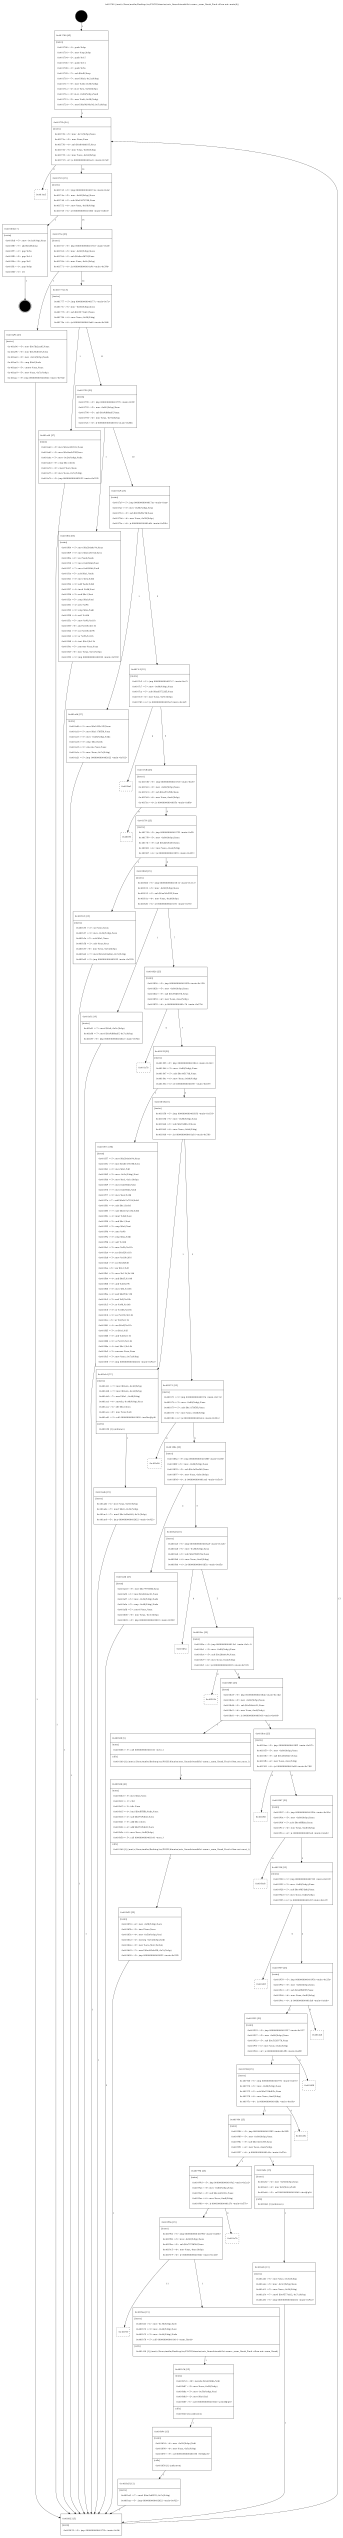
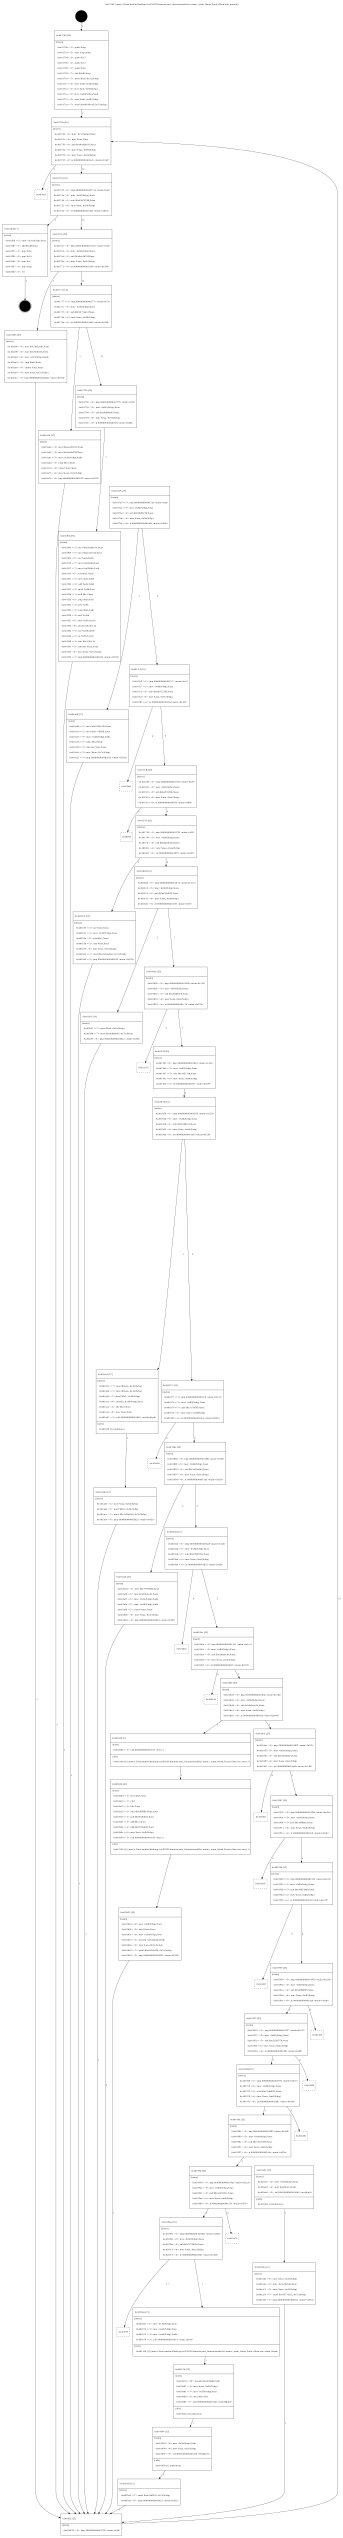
(123, 456) -> none
(127, 1254) -> none
(271, 2160) -> none
